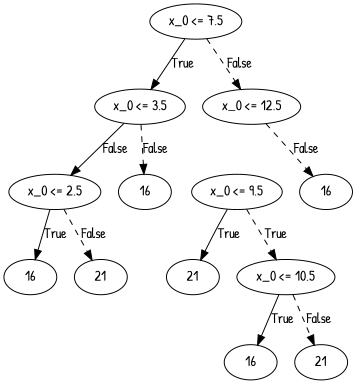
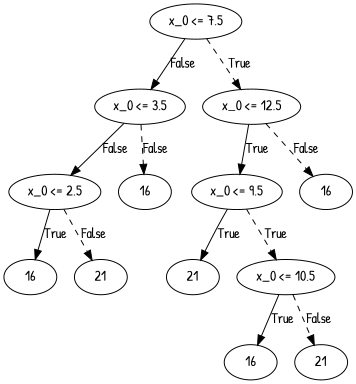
(183, 64) -> (183, 64)
(239, 64) -> (239, 64)
none -> (245, 144)
